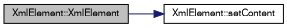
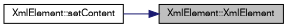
(141, 14) -> (136, 14)
